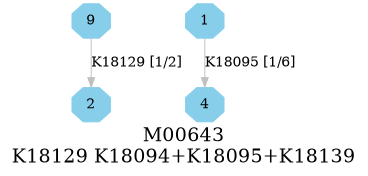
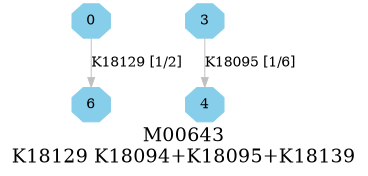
(91, 21) -> (91, 21)
(205, 21) -> (205, 21)
(91, 105) -> (91, 105)
